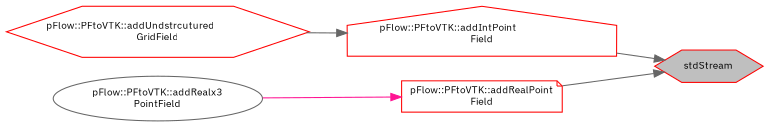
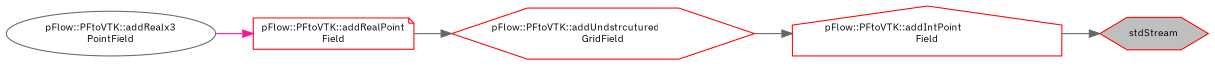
(608, 80) -> (428, 34)
